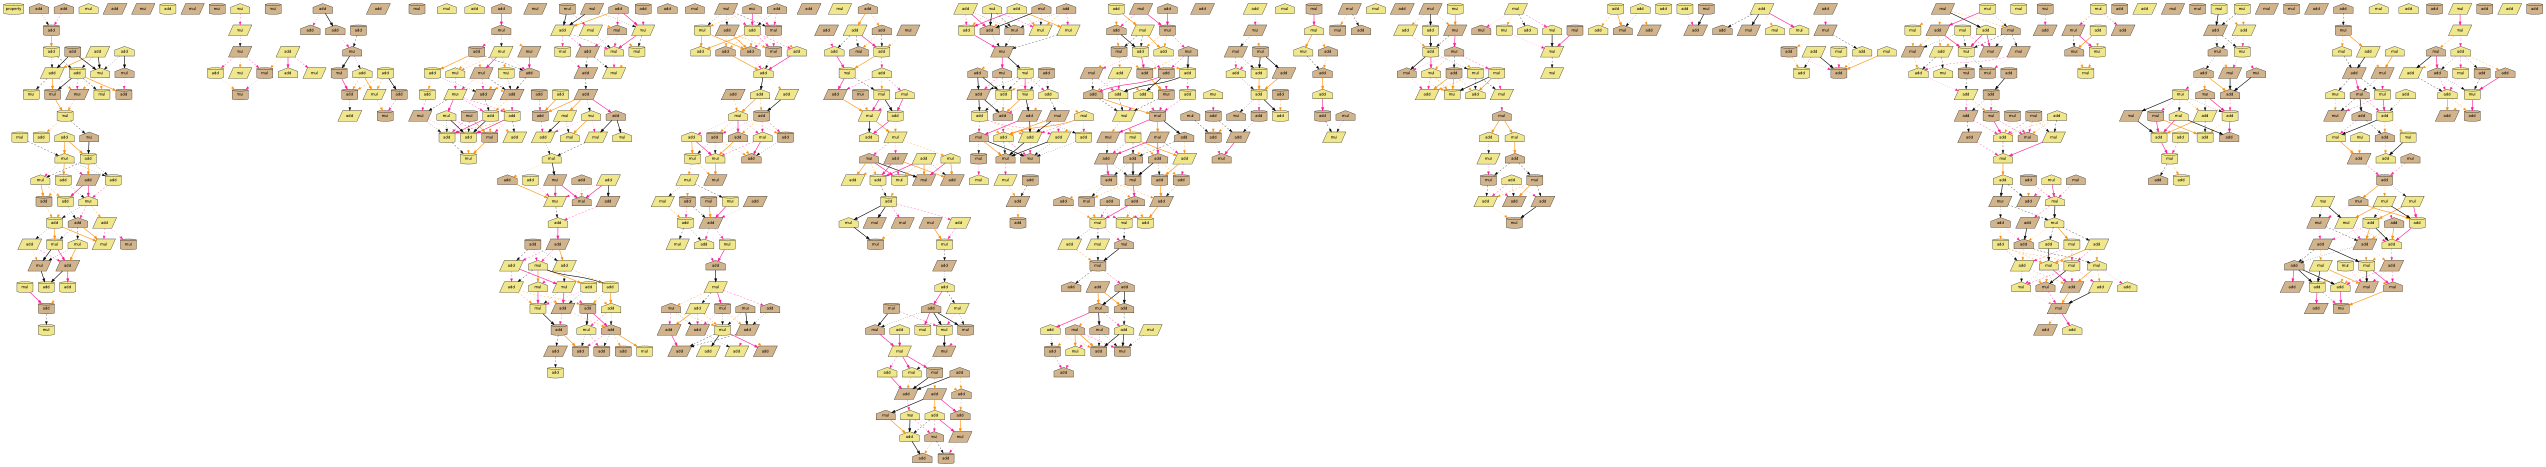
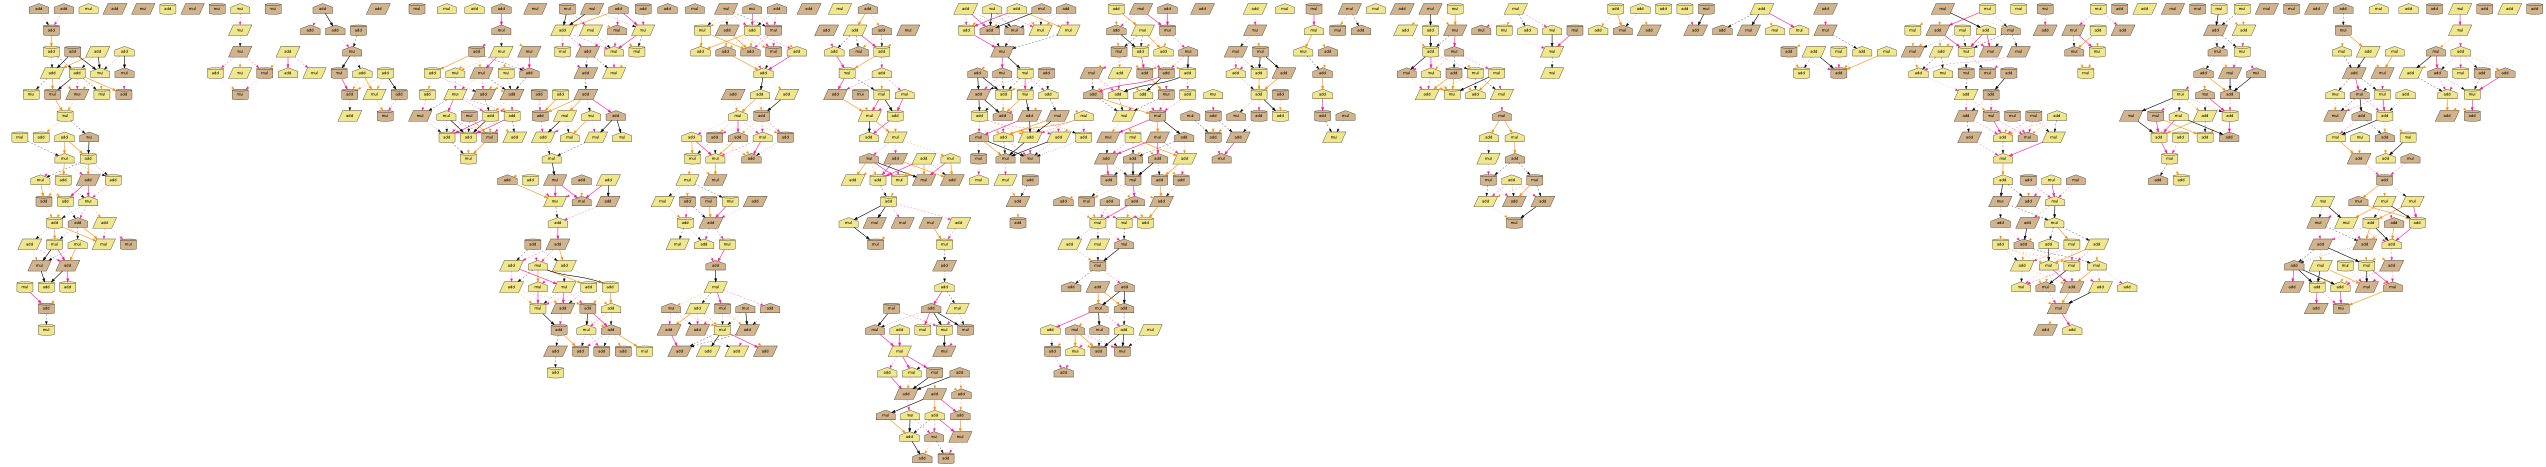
(14, 9) -> none
